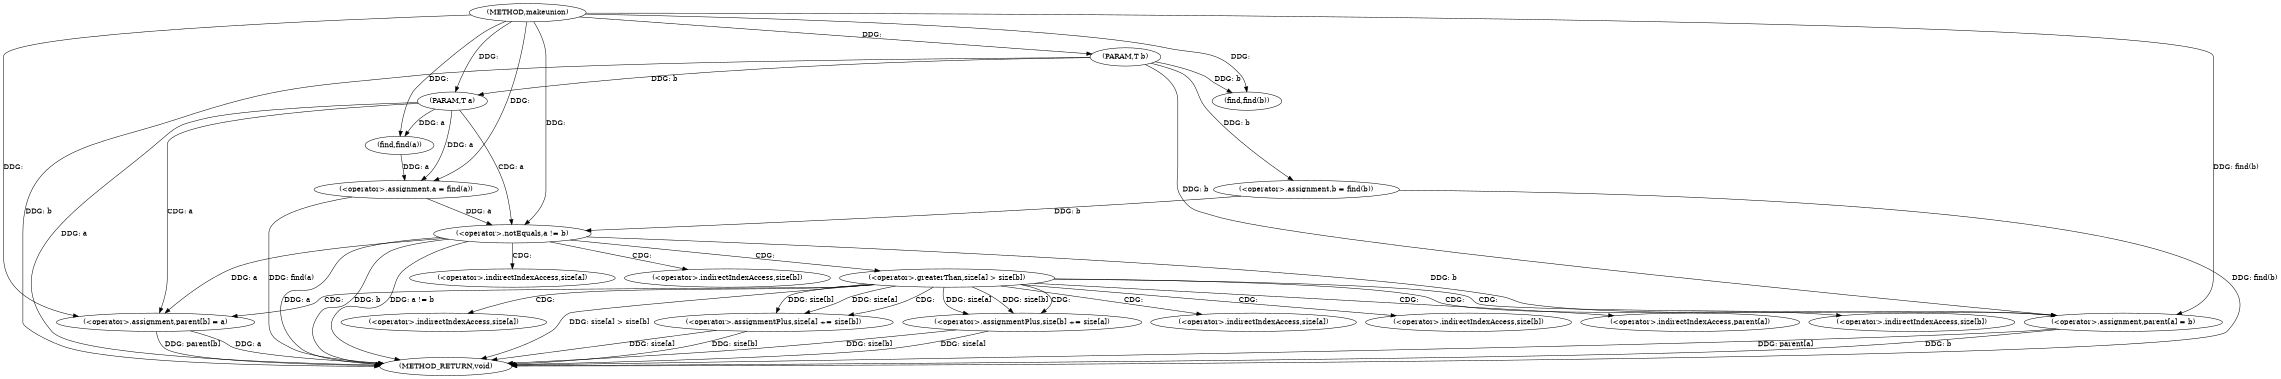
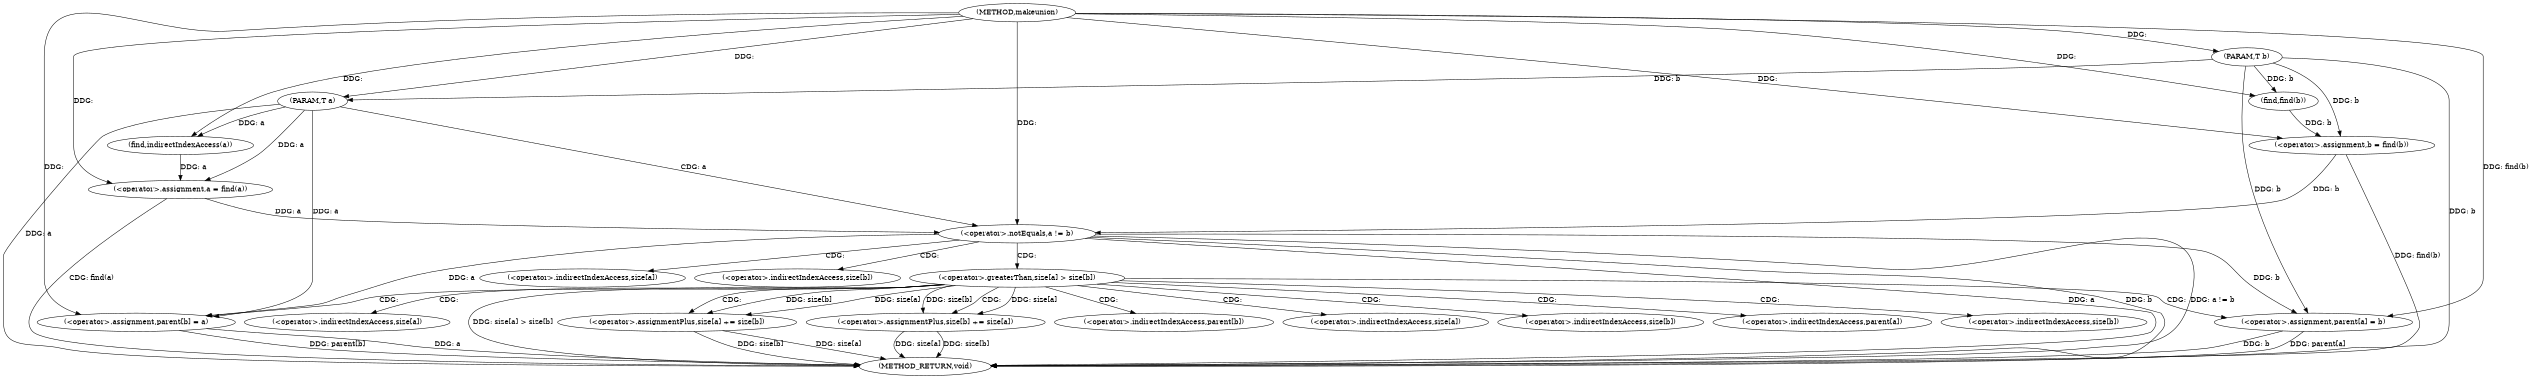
none -> (1642, 71)
none -> (2301, 124)
(400, 145) -> (180, 145)
(180, 212) -> (326, 212)
(292, 278) -> (92, 278)
none -> (1164, 322)
